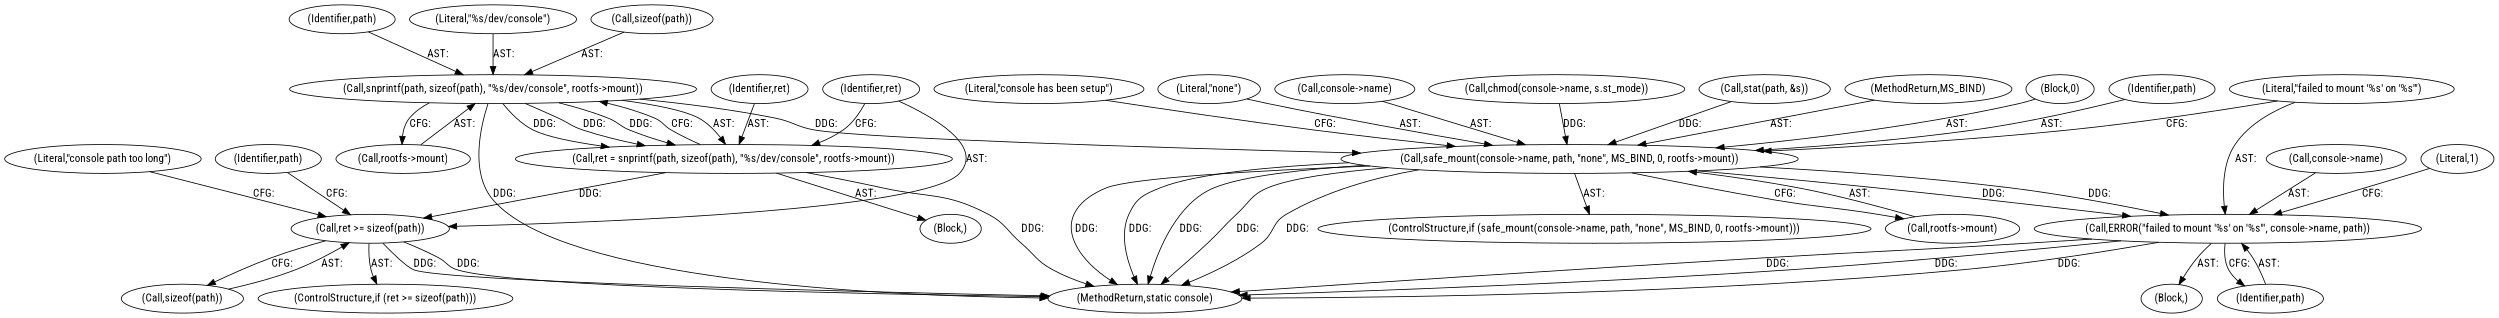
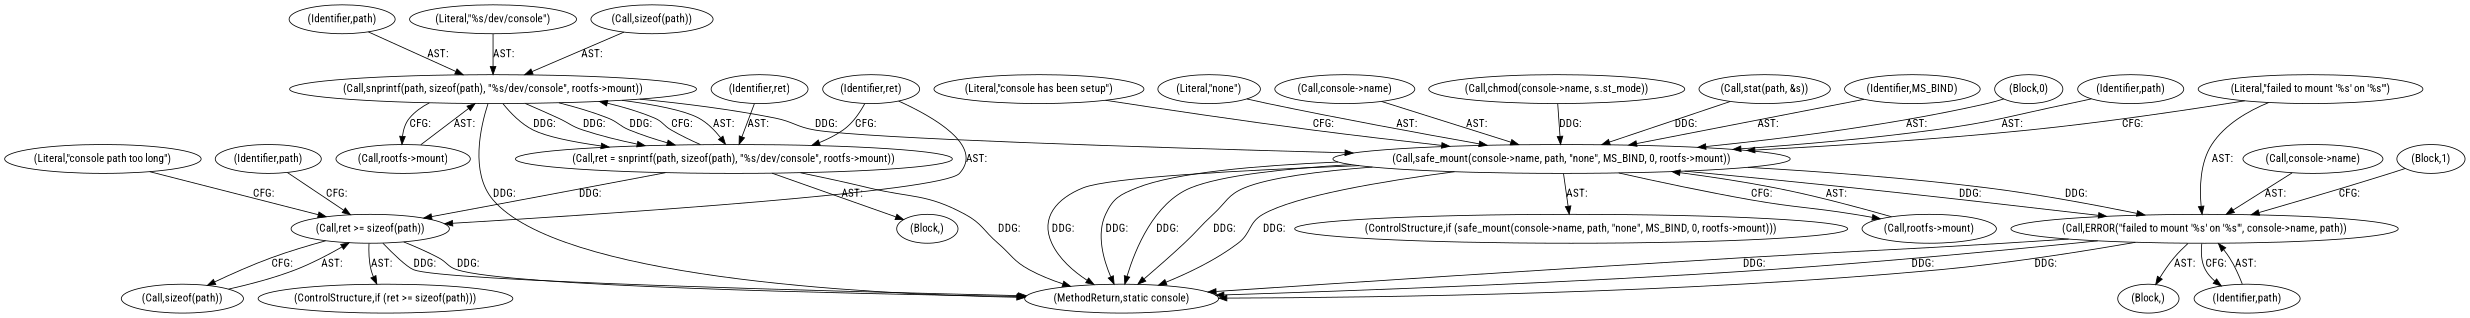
(1928, 89) -> (1912, 89)
(2457, 159) -> (2431, 159)
